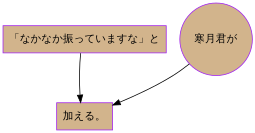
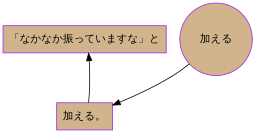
(216, 39) -> (216, 39)
(80, 74) -> (90, 82)
